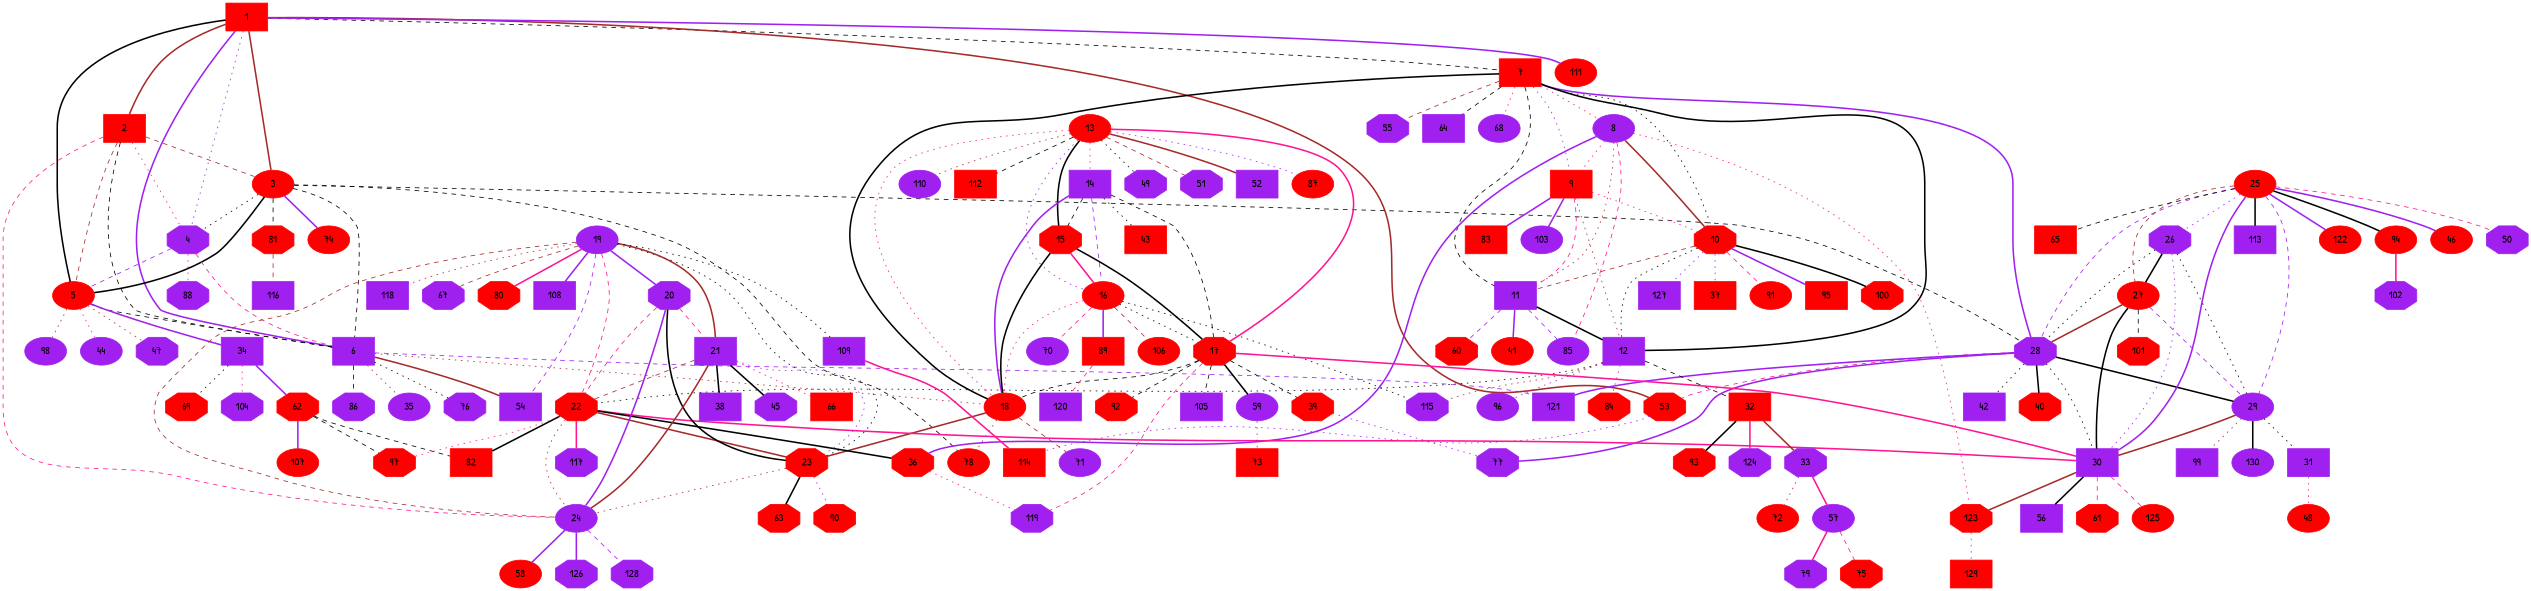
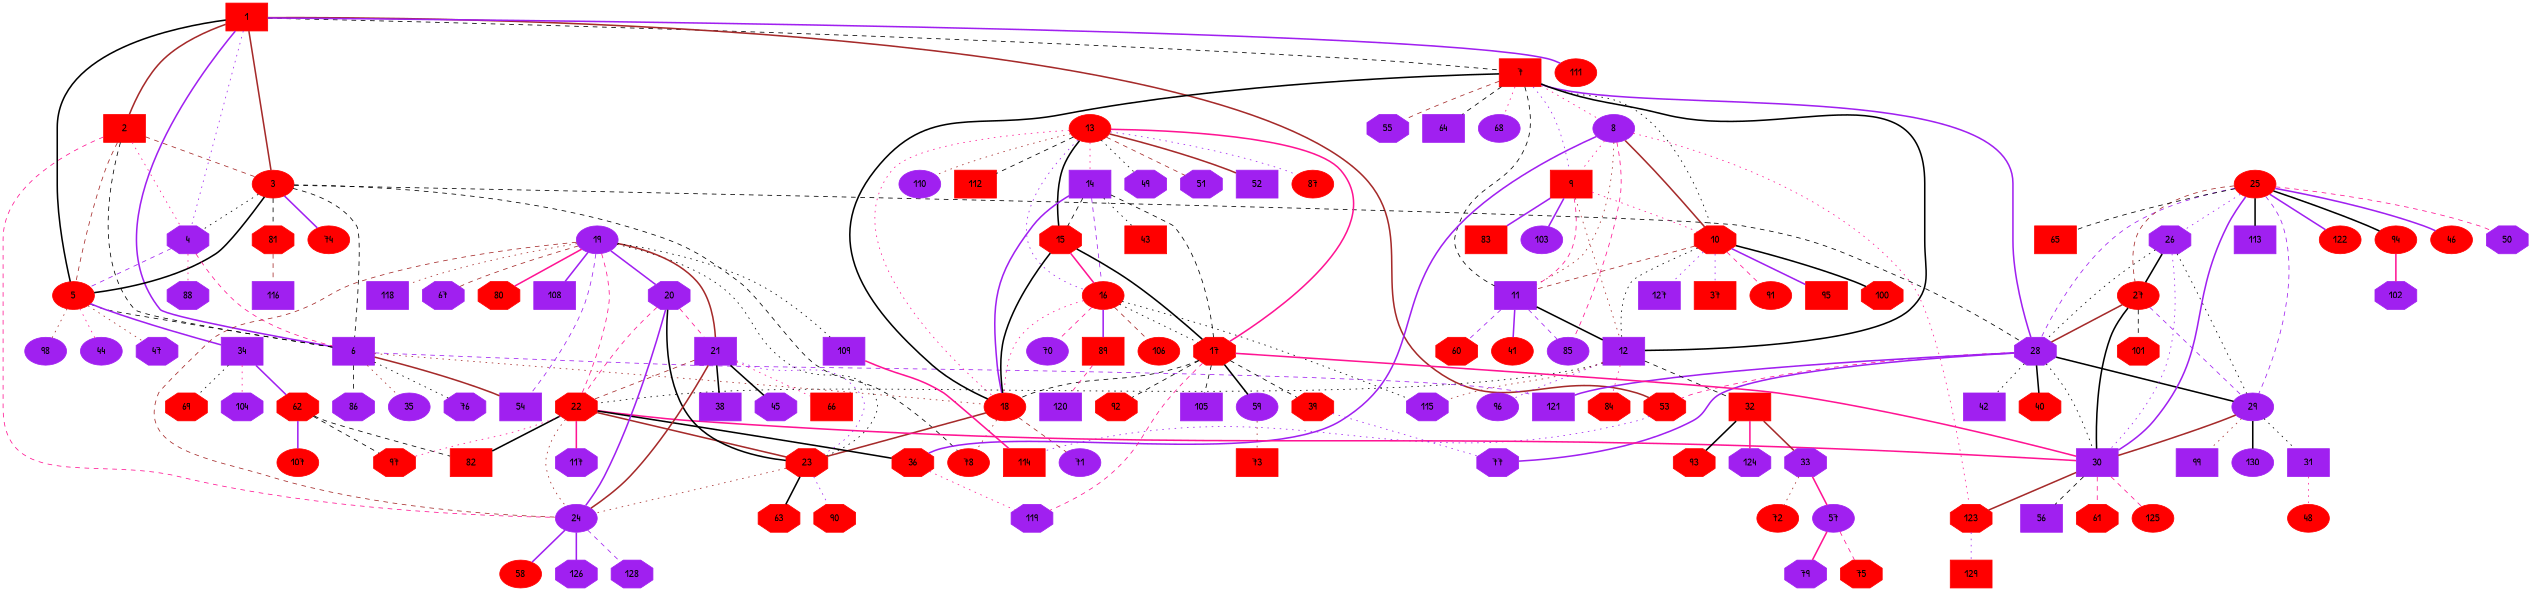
(2069, 491) -> (2069, 491)
